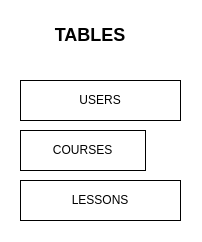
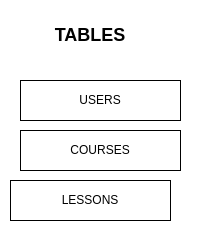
(83, 151) -> (101, 151)
(101, 201) -> (91, 201)
